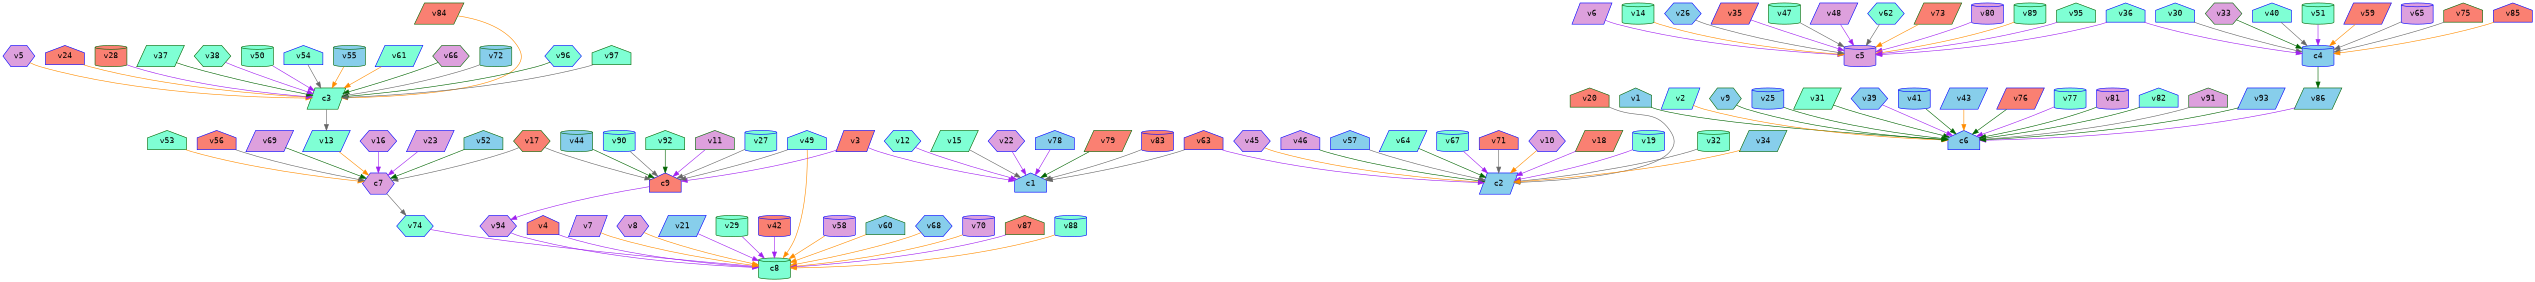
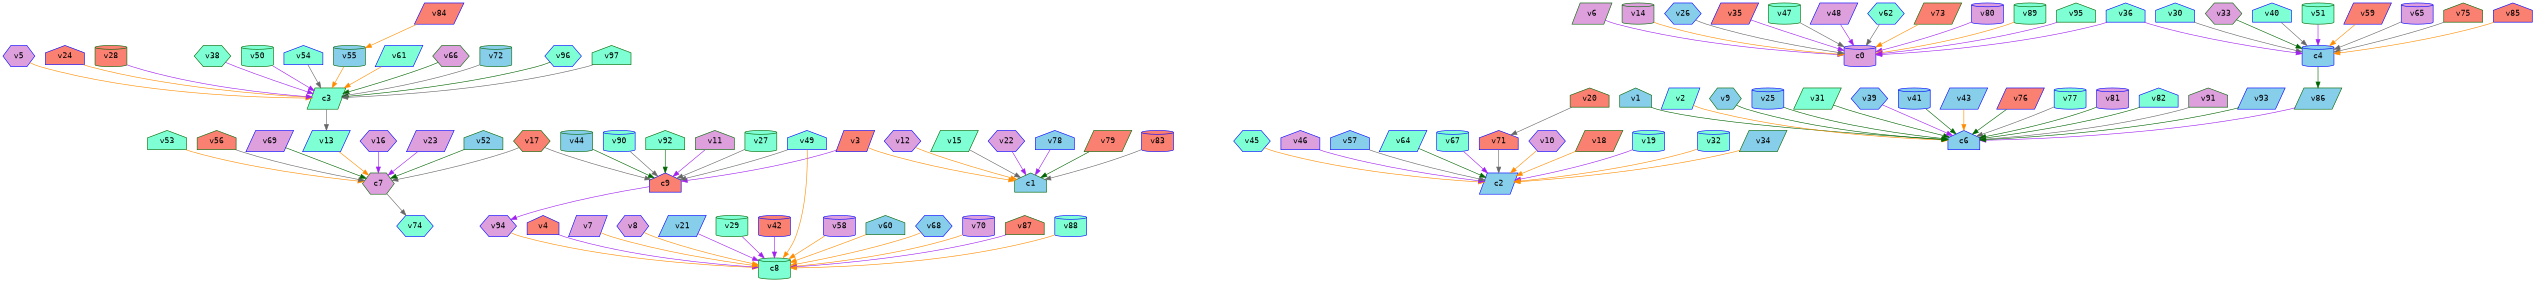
(439, 14) -> (439, 14)
(1592, 14) -> (1592, 14)
(1638, 14) -> (1638, 14)
(161, 56) -> none
(1860, 56) -> (1860, 56)
(493, 80) -> (394, 35)
(2019, 121) -> (2019, 121)
(217, 141) -> (217, 141)
(761, 141) -> (761, 141)
(903, 141) -> (903, 141)
(1204, 141) -> none
(1252, 141) -> (1252, 141)
(1714, 141) -> (1714, 141)
(1669, 153) -> (1544, 120)
(1549, 162) -> (1549, 162)
(963, 164) -> (963, 164)
(938, 167) -> (938, 167)
(1398, 168) -> (1398, 168)
(1610, 169) -> (1610, 169)
(378, 184) -> (378, 184)
(1031, 184) -> (1031, 184)
(535, 244) -> none
(630, 257) -> (630, 257)
